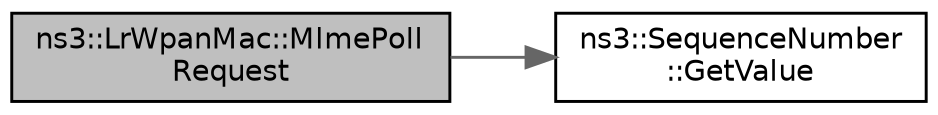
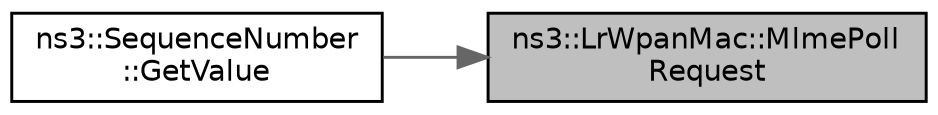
(488, 57) -> (421, 57)
